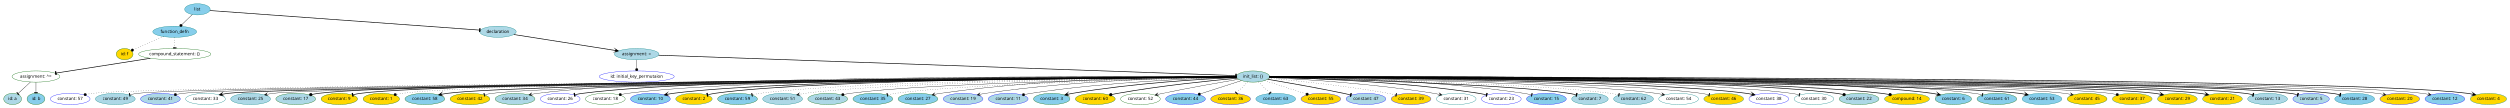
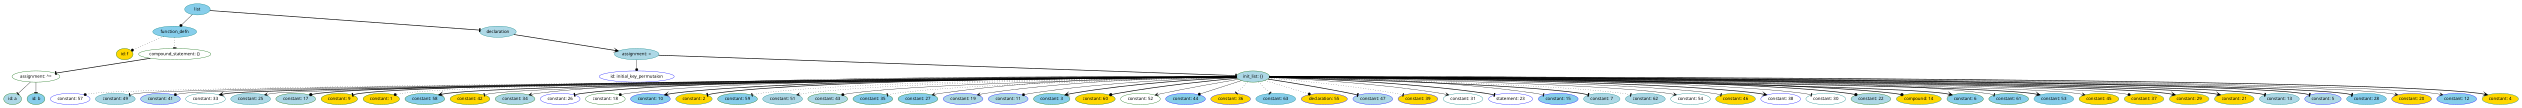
(1321, 99) -> (1324, 99)
(1501, 99) -> (1511, 99)
